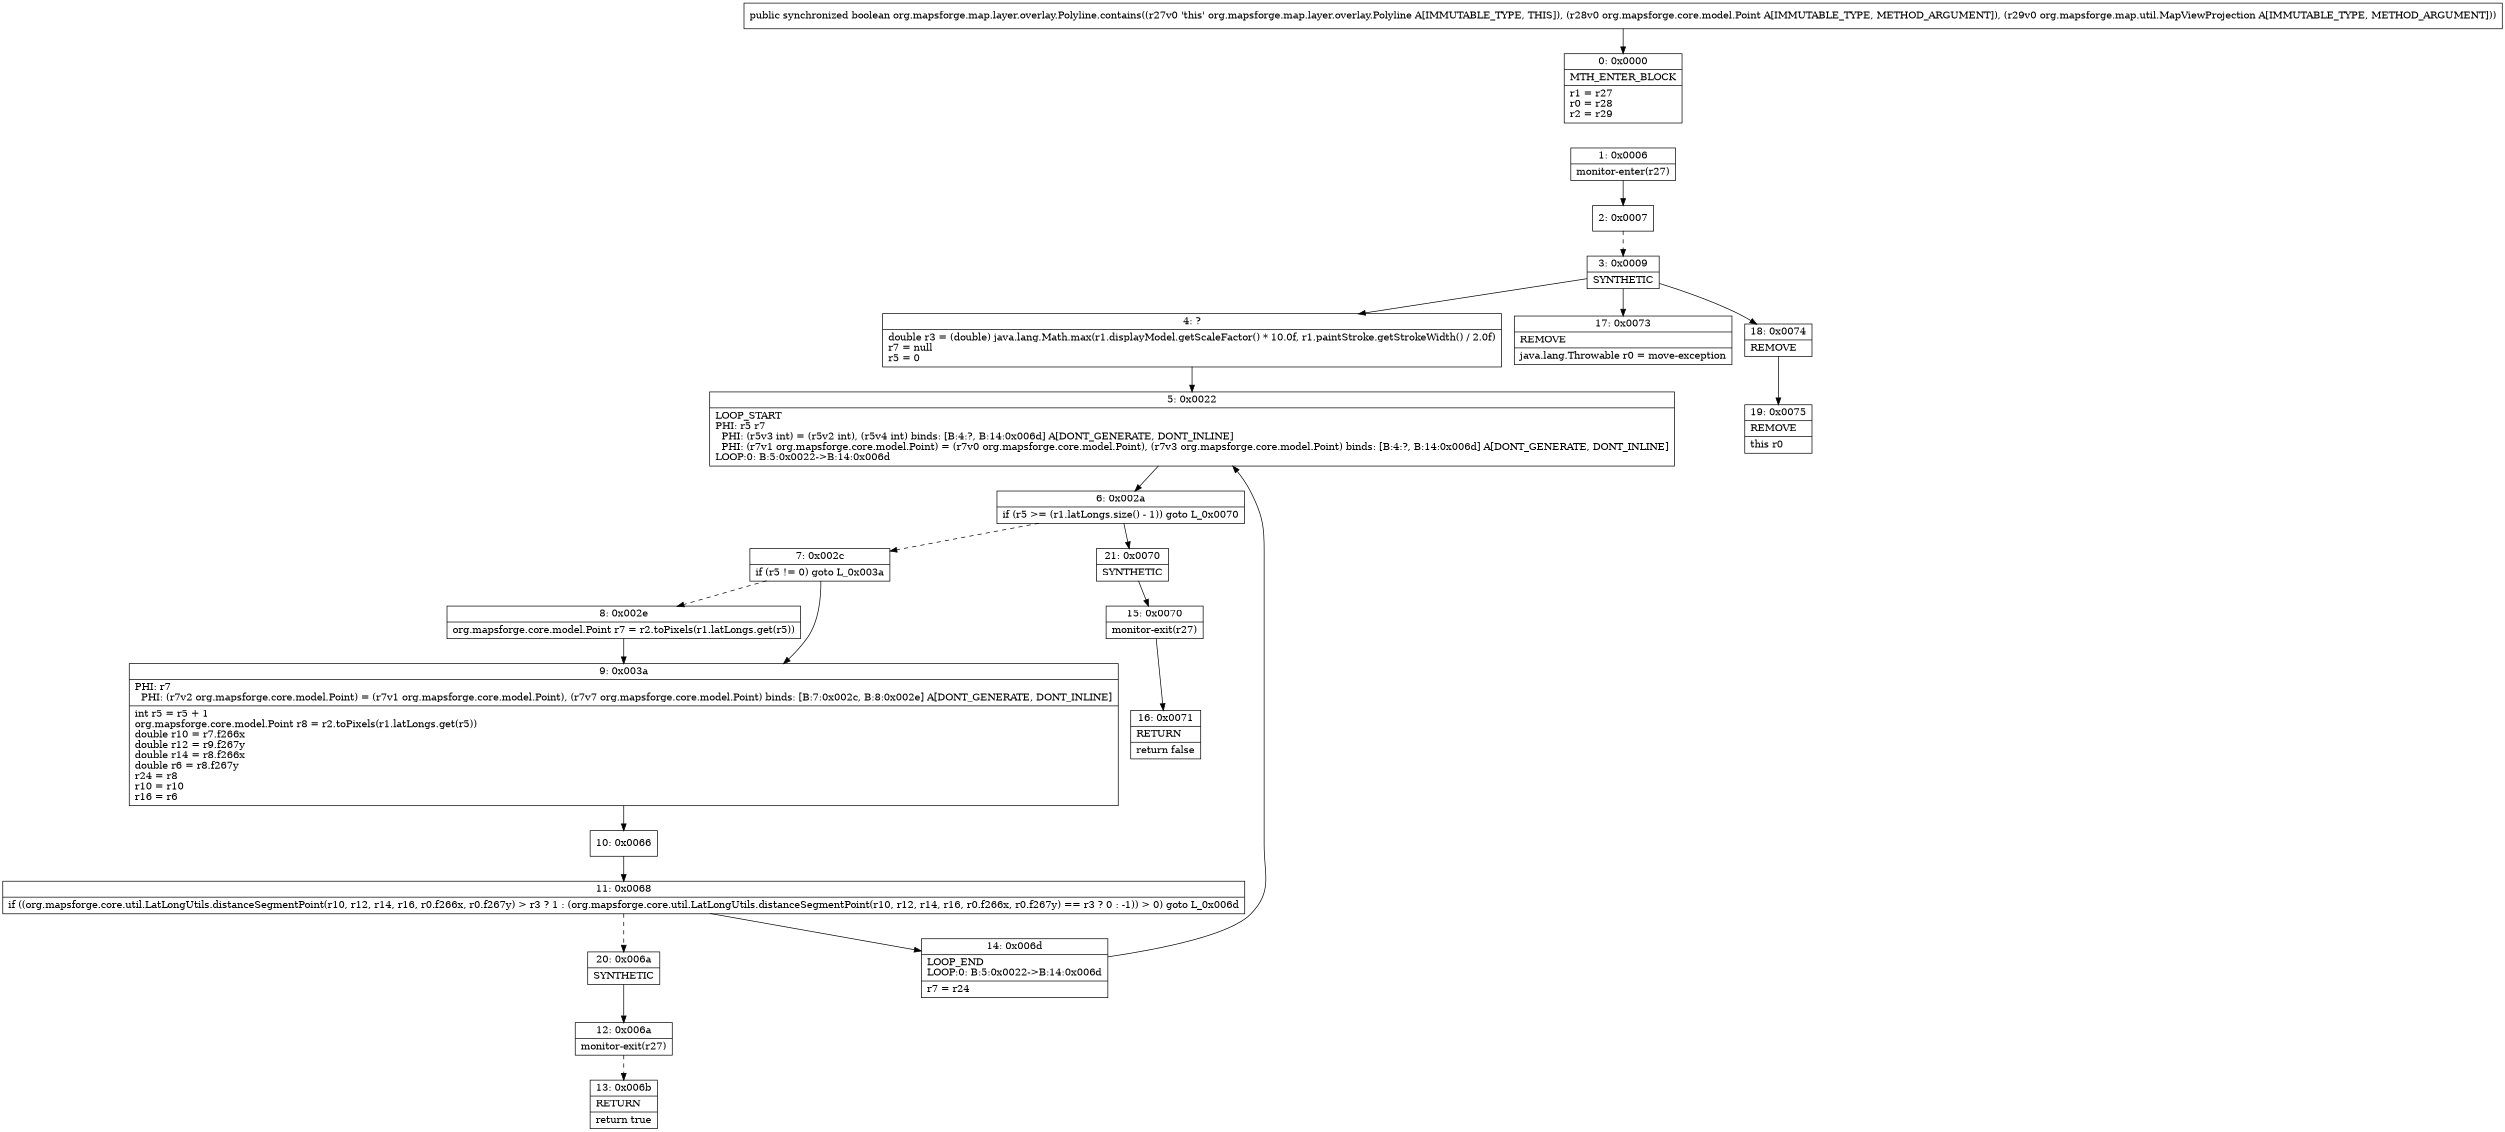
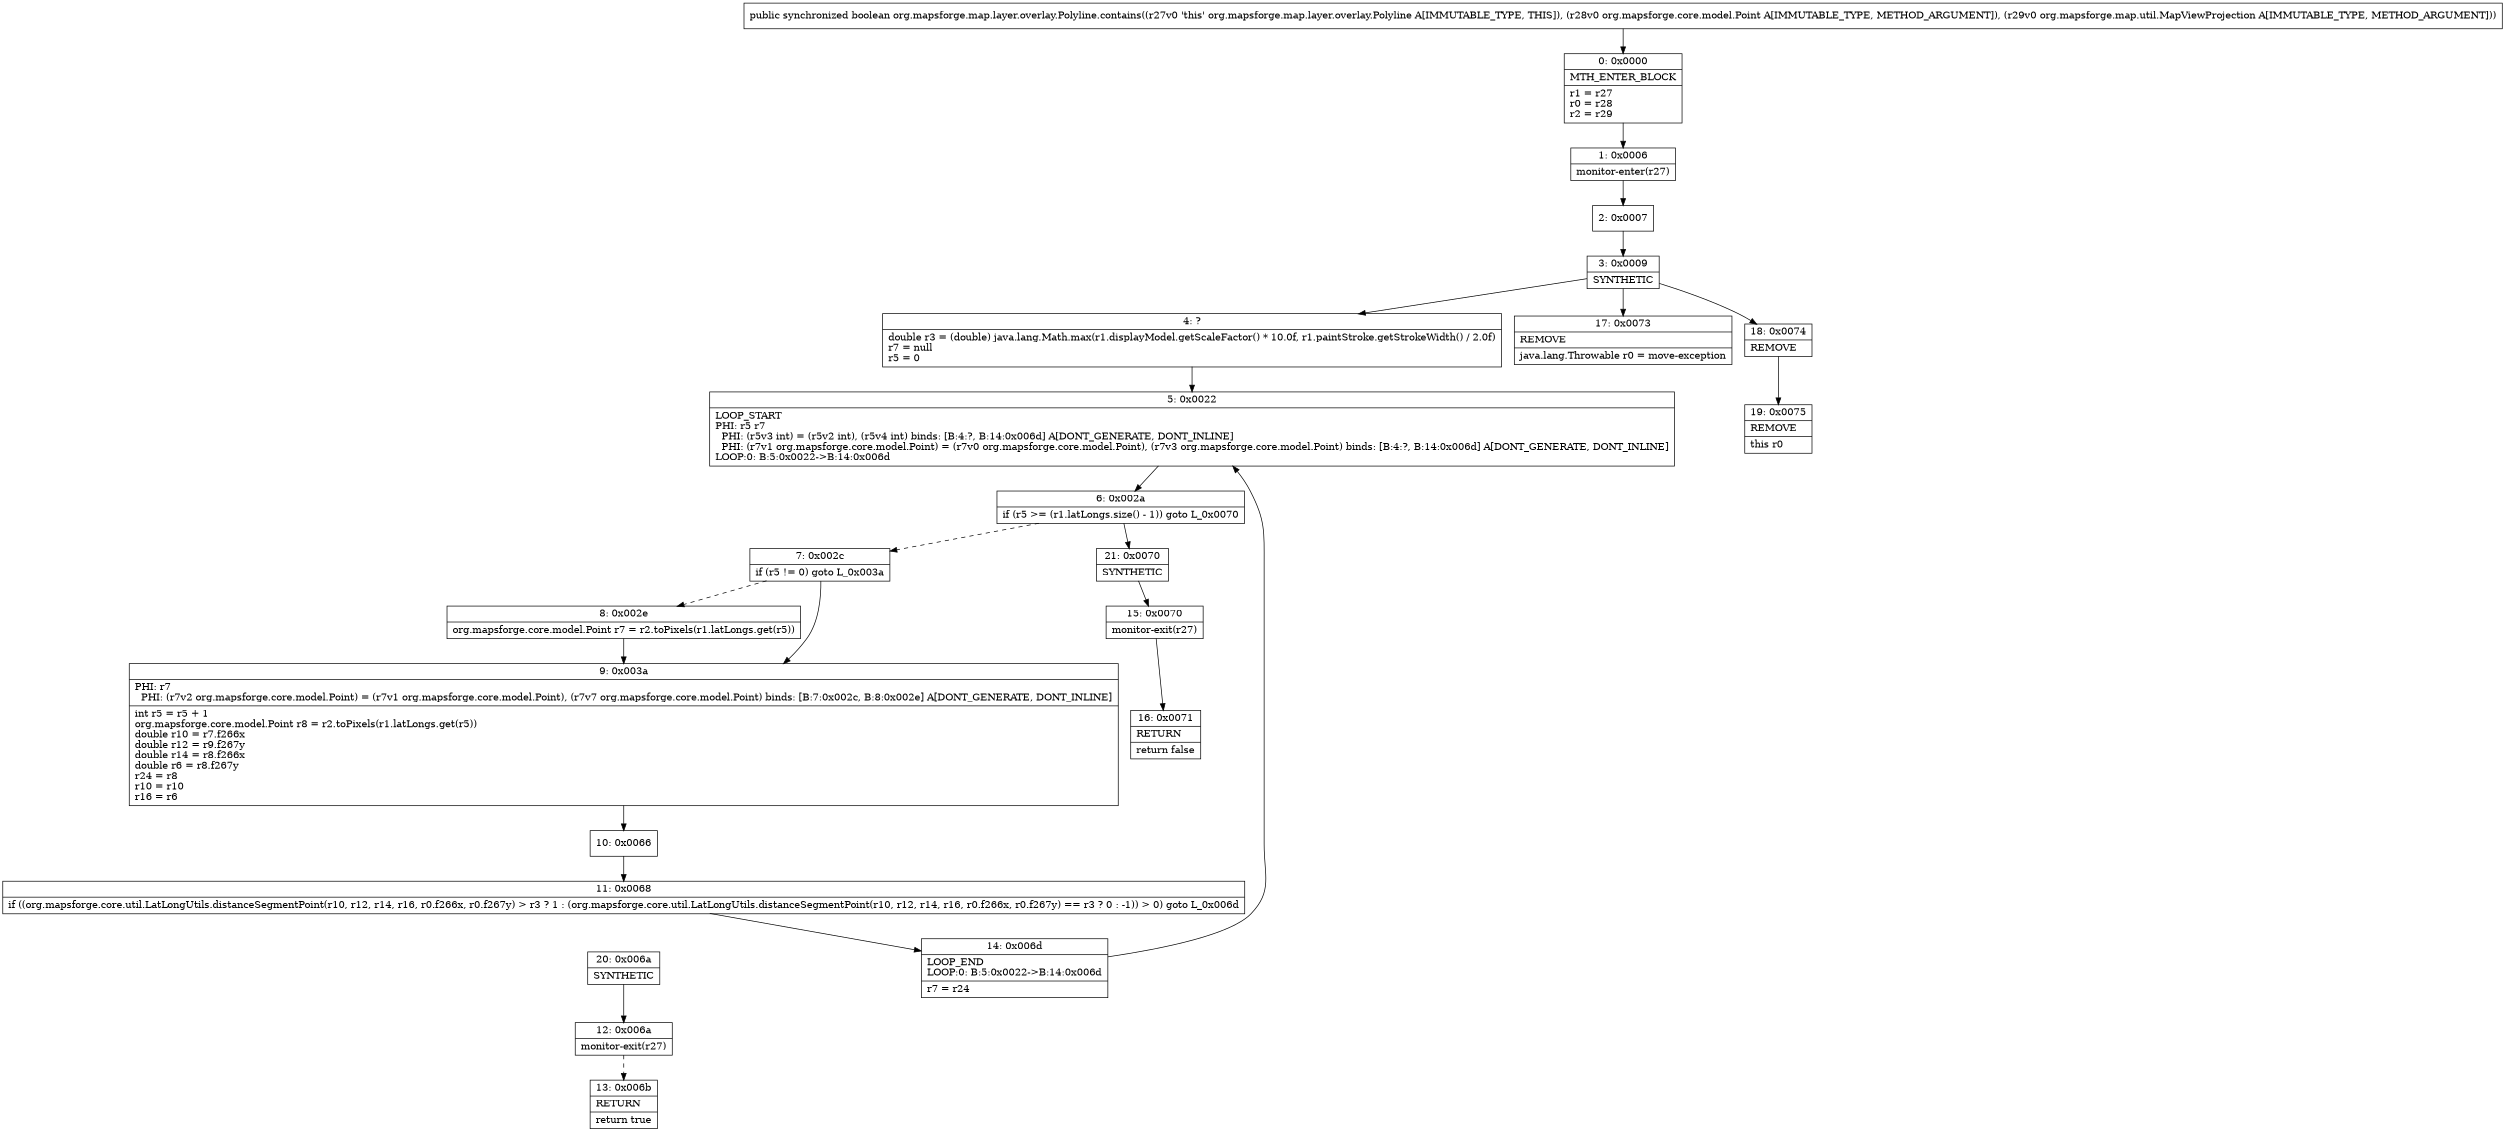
none -> (1623, 132)
(1623, 240) -> (1623, 240)
(624, 929) -> none
